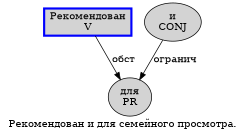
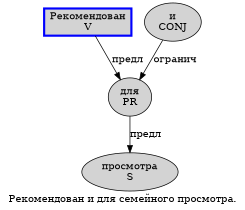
(124, 60) -> (128, 60)
none -> (130, 172)
